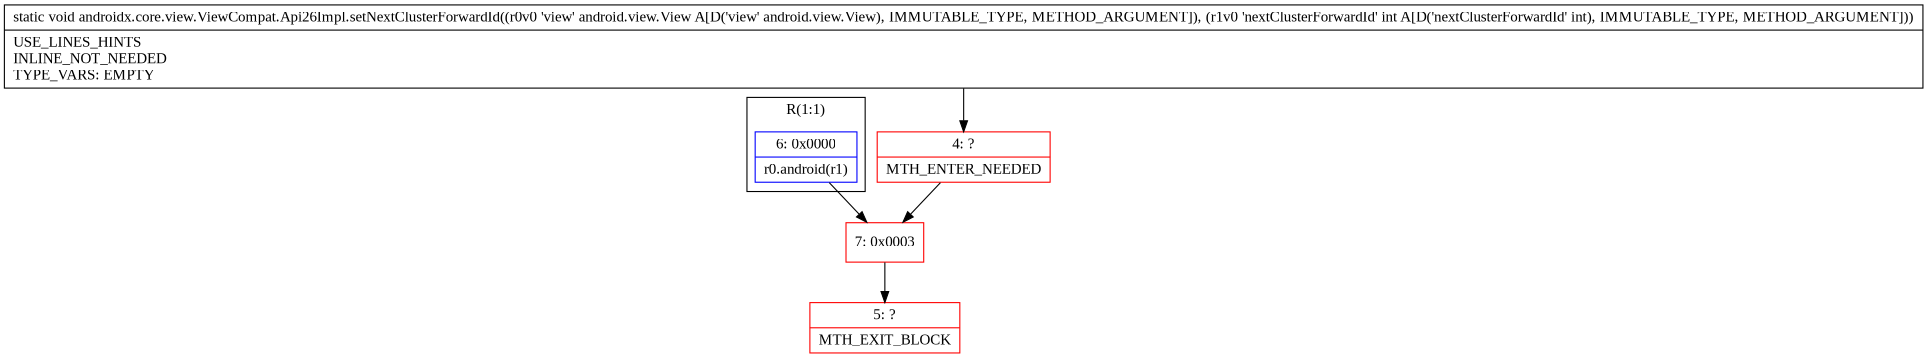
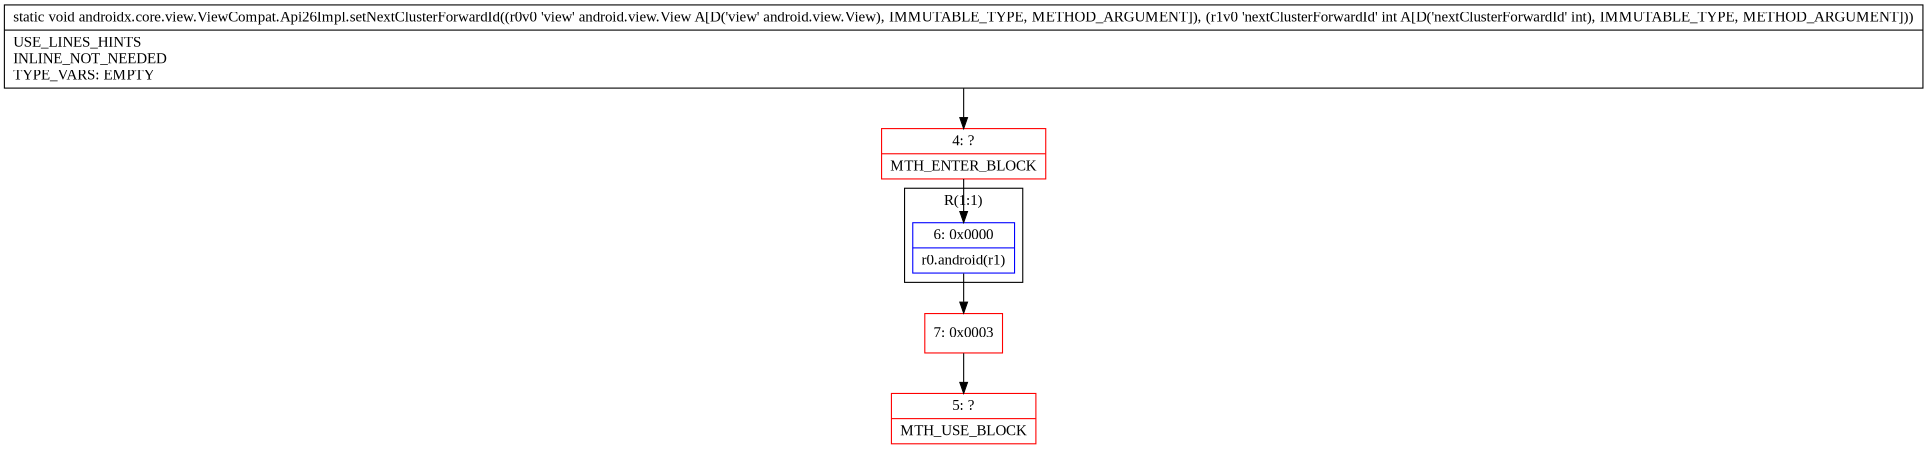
(964, 169) -> (964, 166)
(926, 198) -> (964, 195)
(885, 340) -> (964, 431)
